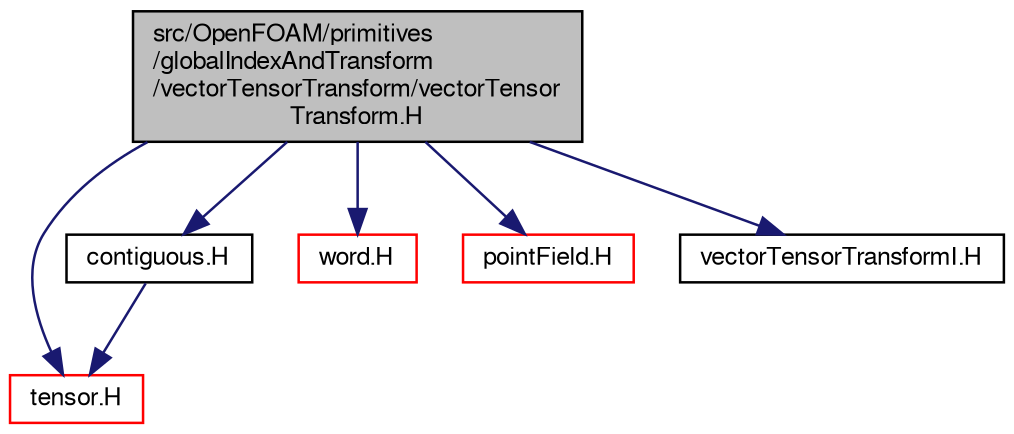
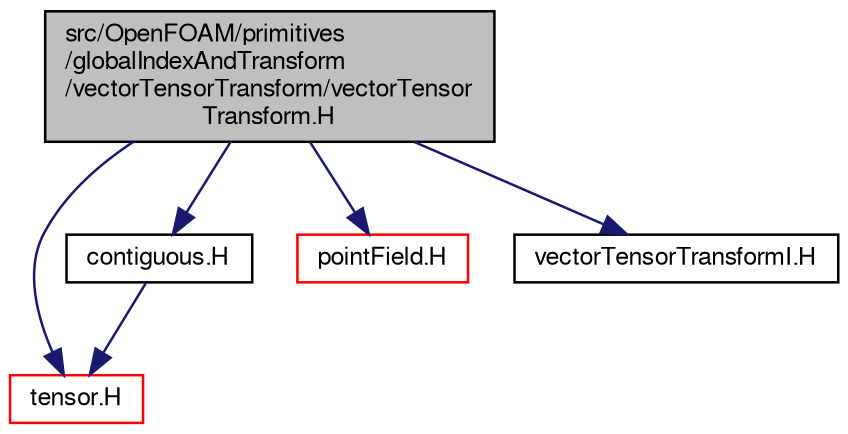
(358, 259) -> none
